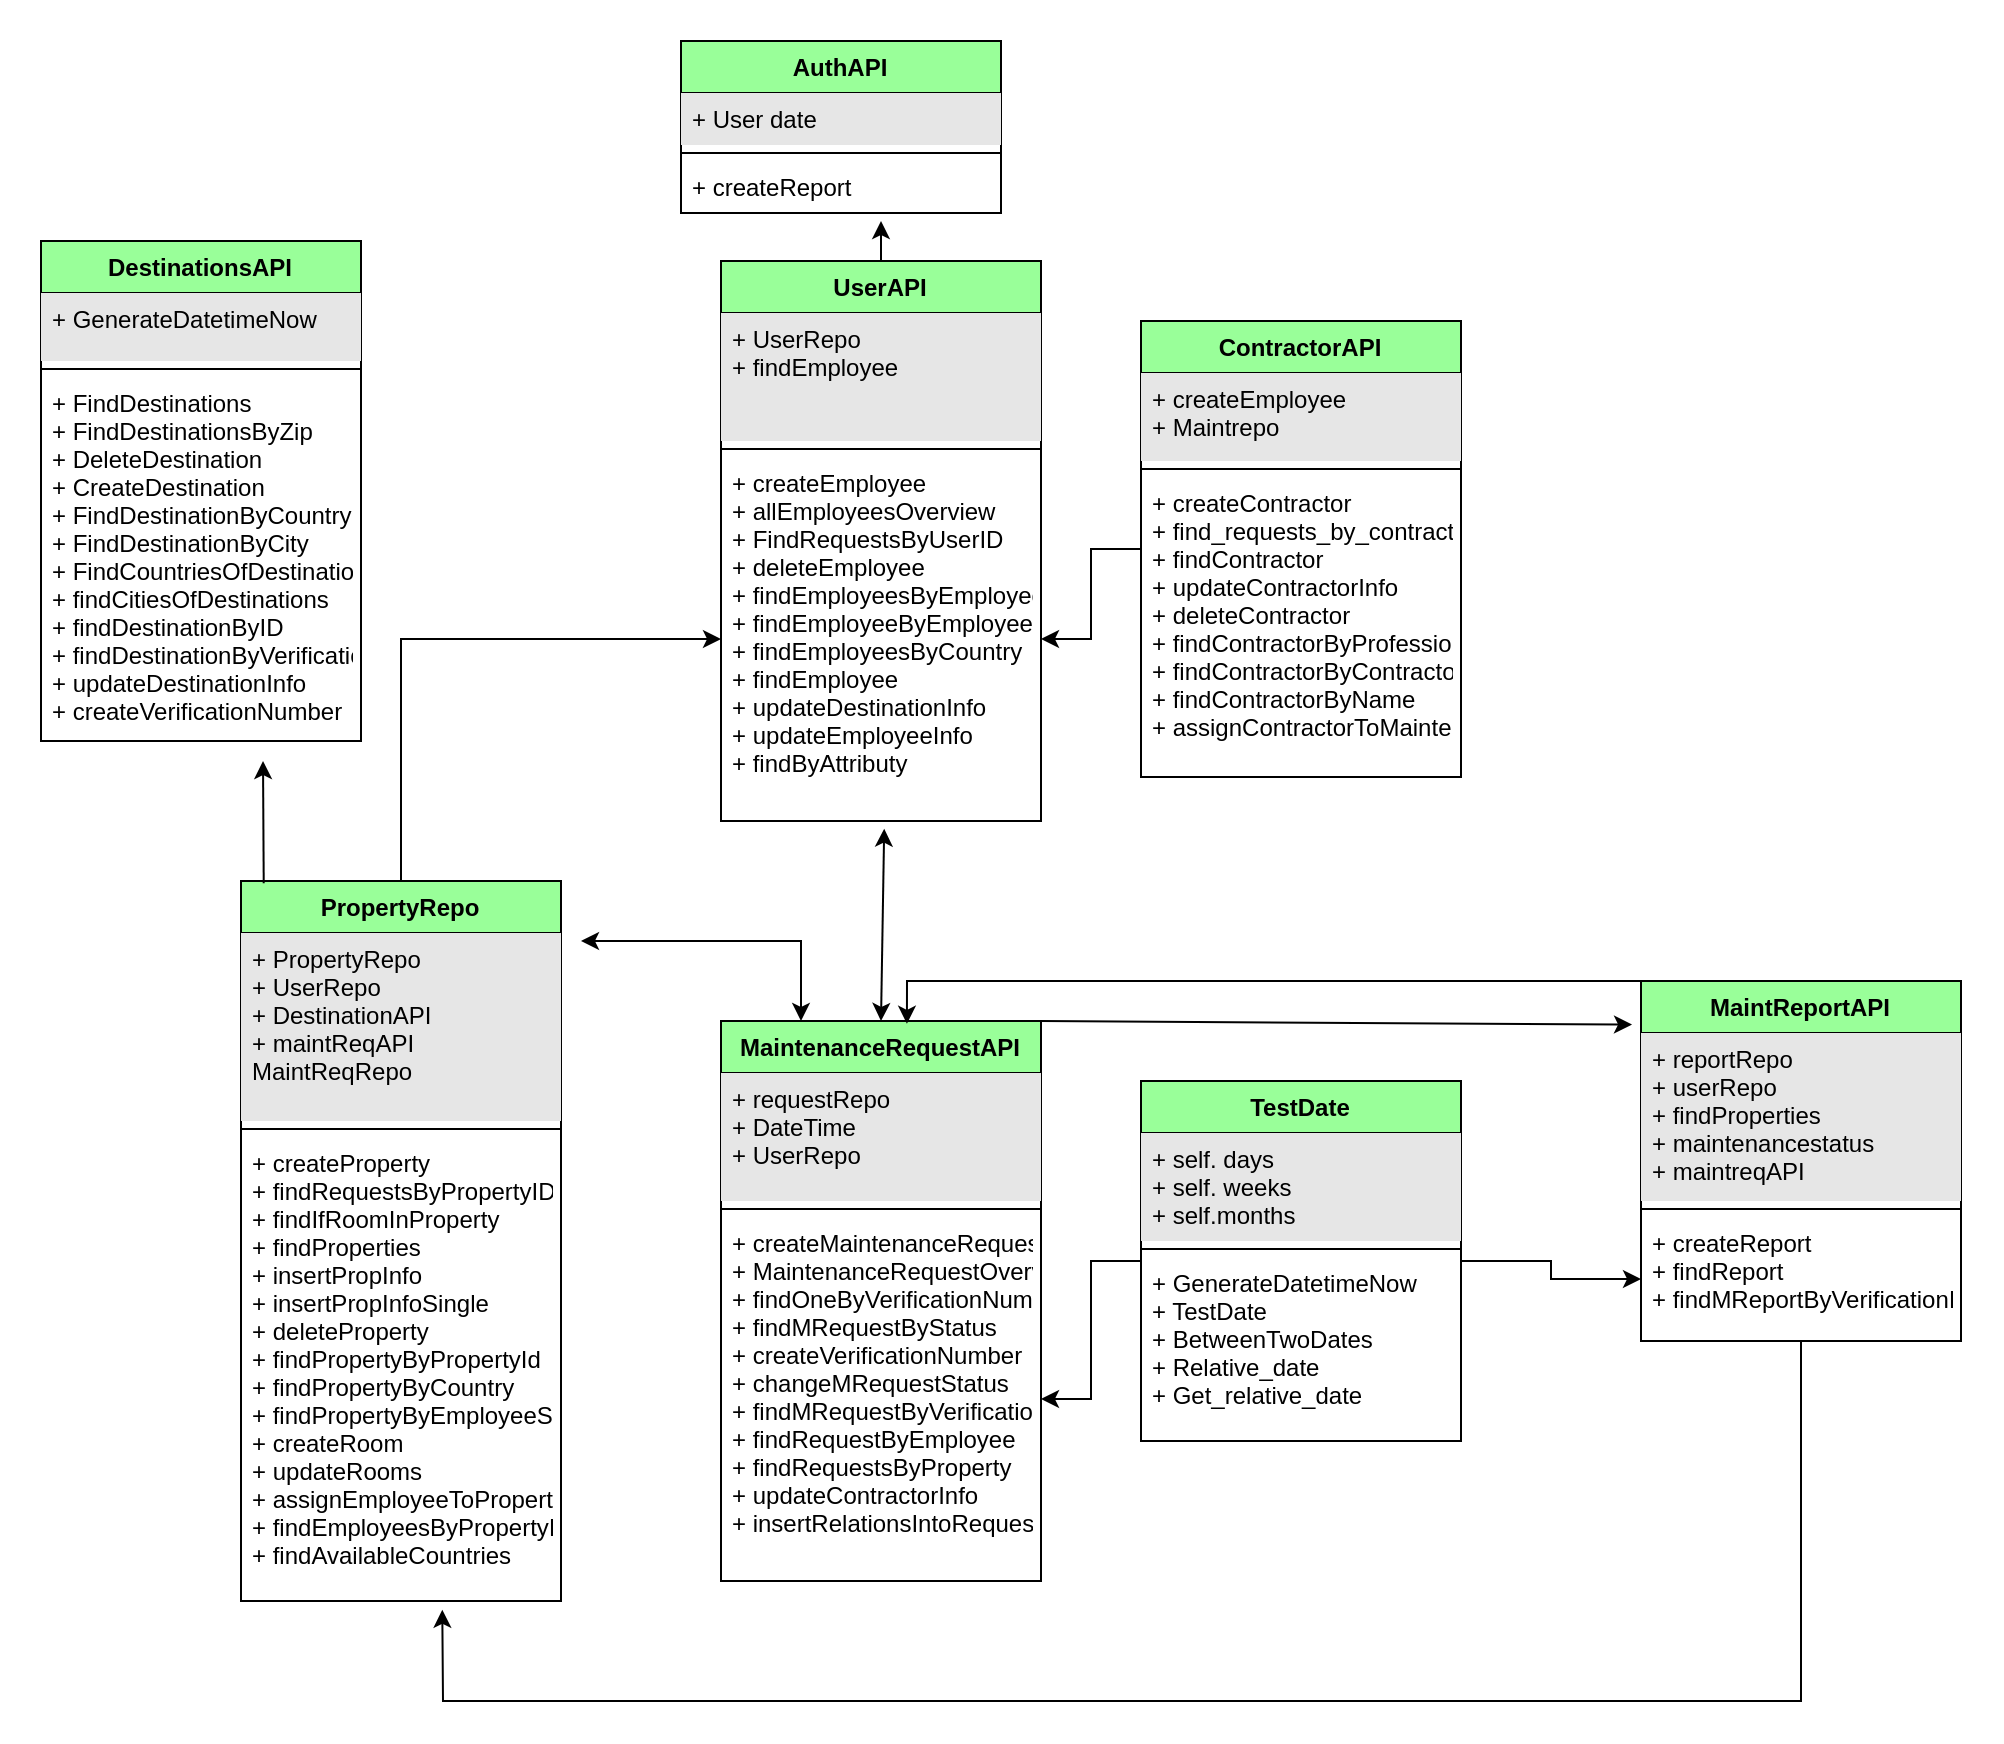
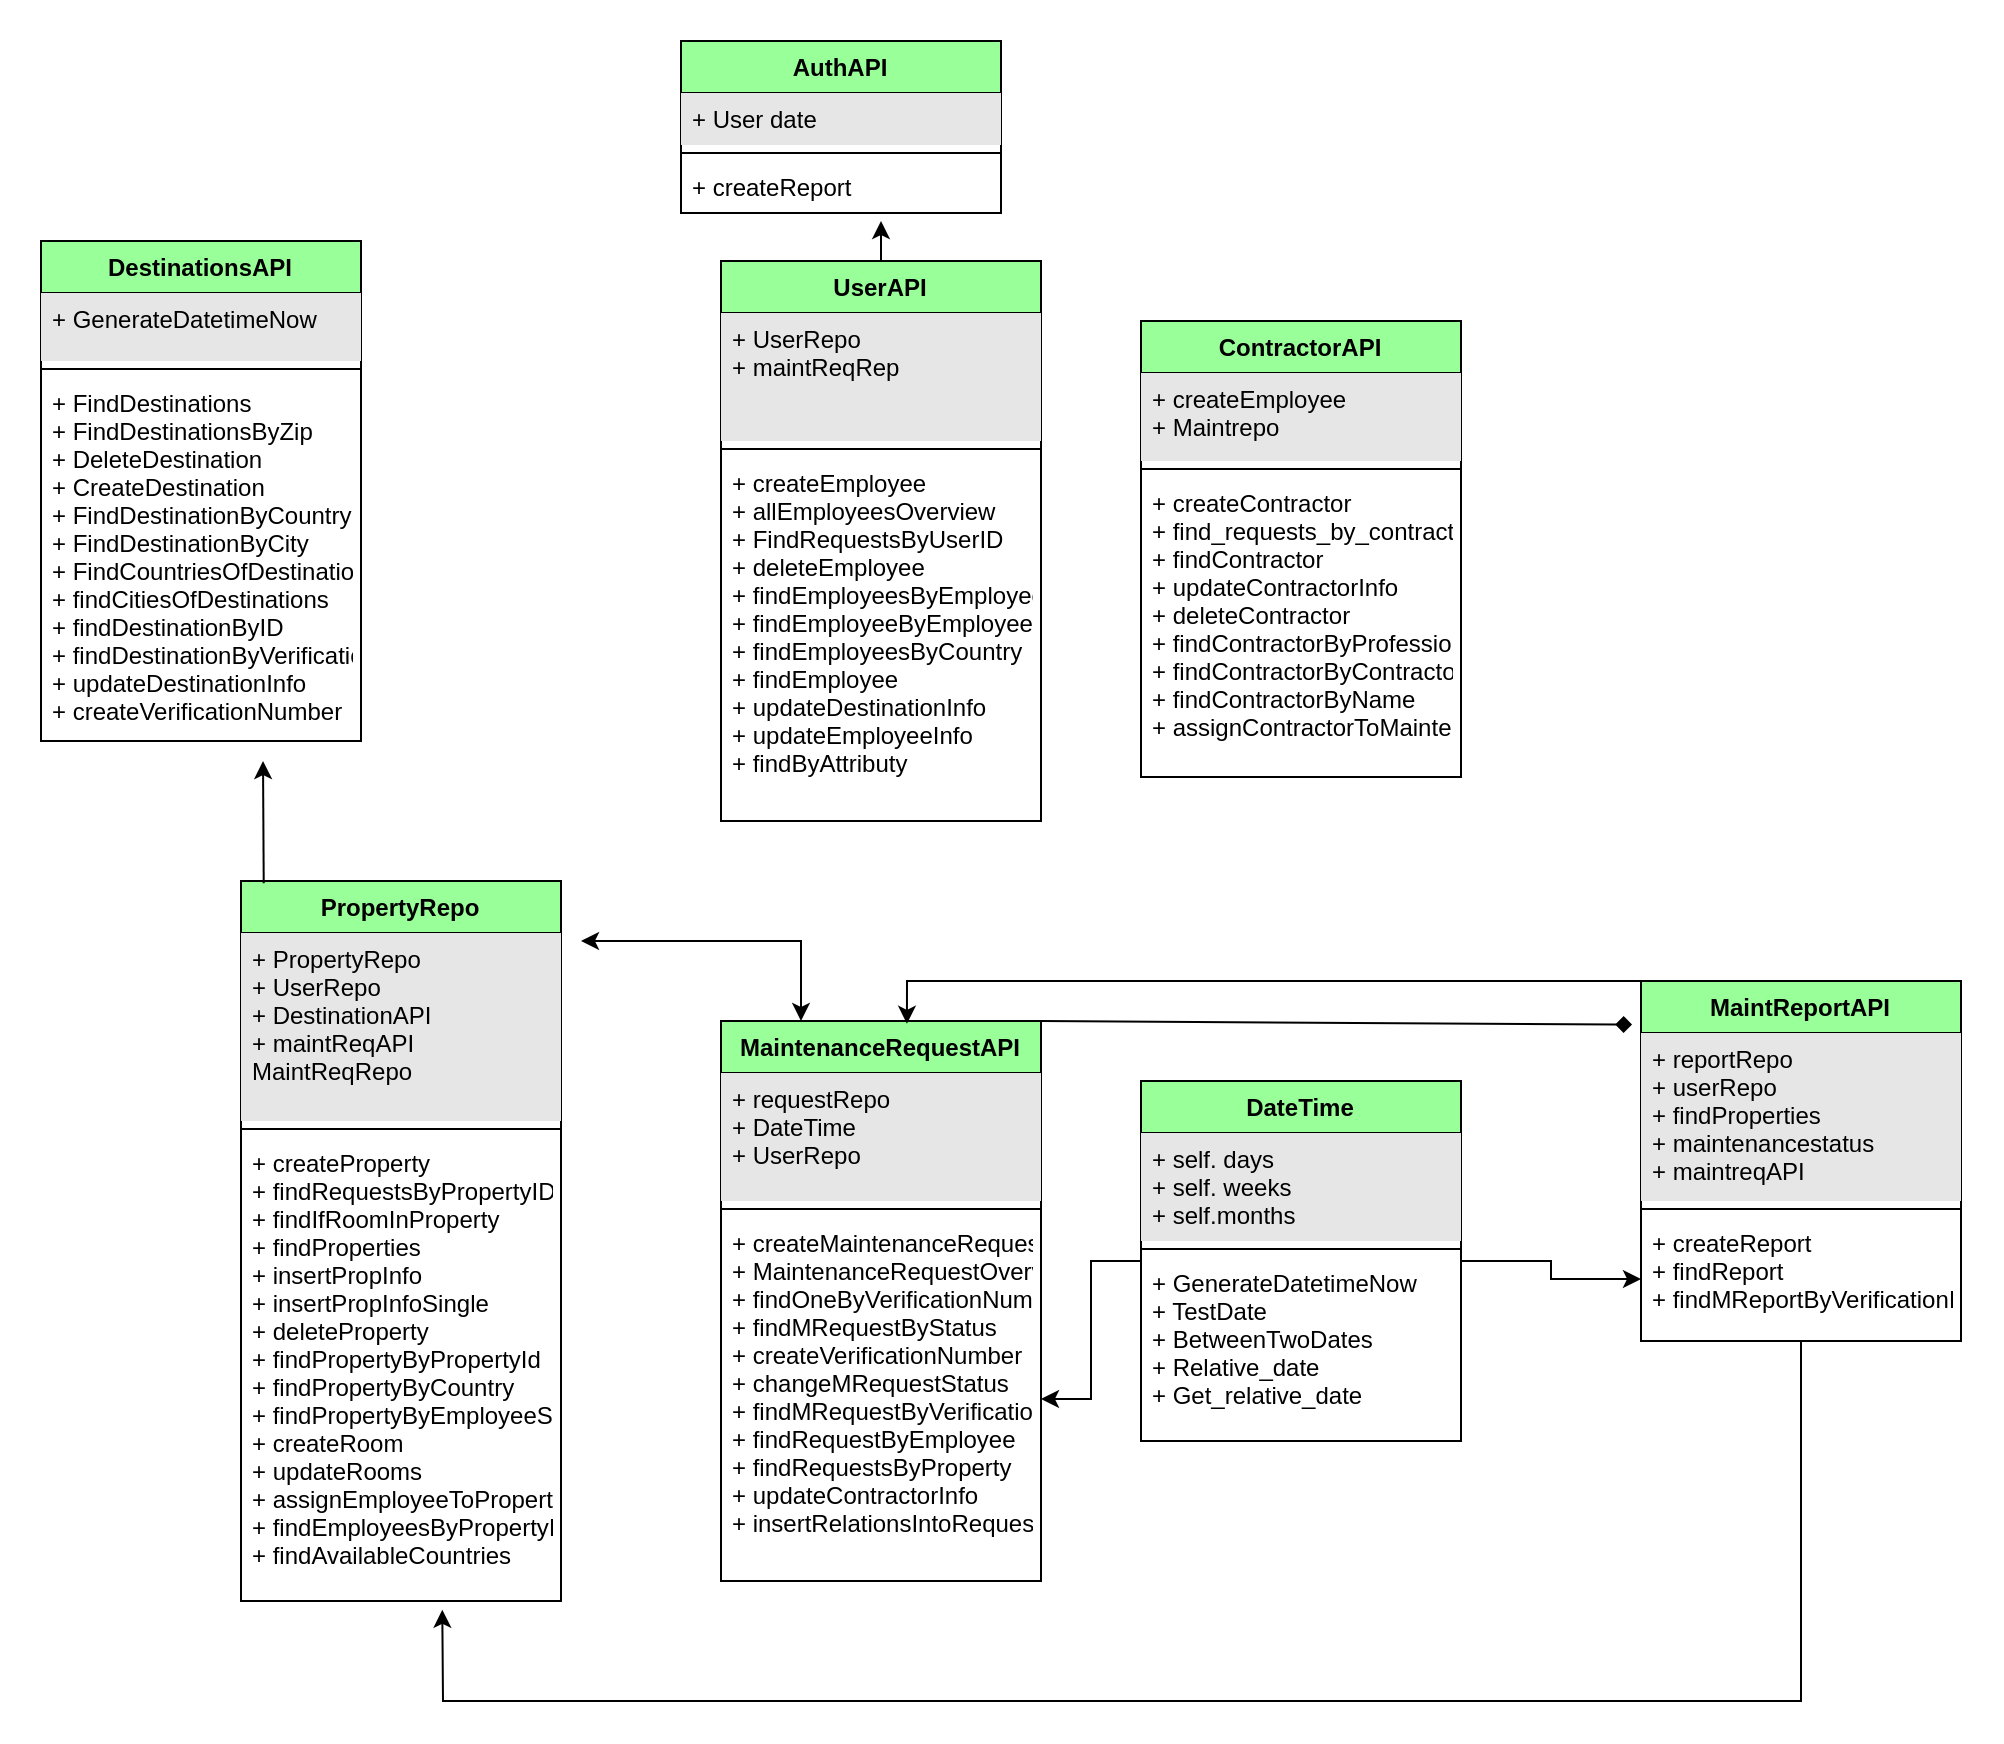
(796, 340) -> (796, 340)
(1091, 589) -> none
(433, 639) -> none
(883, 925) -> none
(1617, 1025) -> (1615, 1024)
(1300, 1108) -> (1300, 1108)
